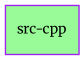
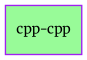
(42, 30) -> (44, 30)
